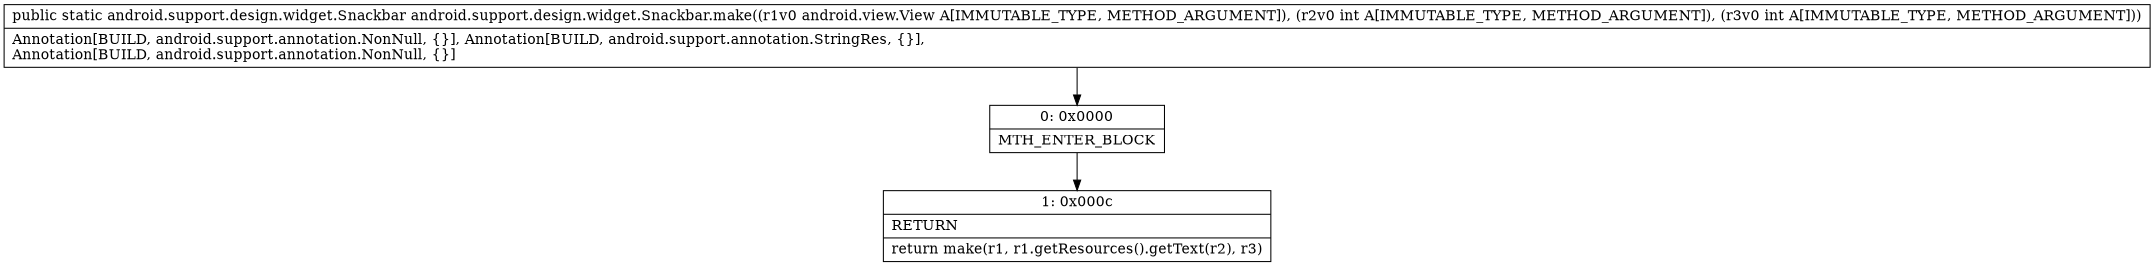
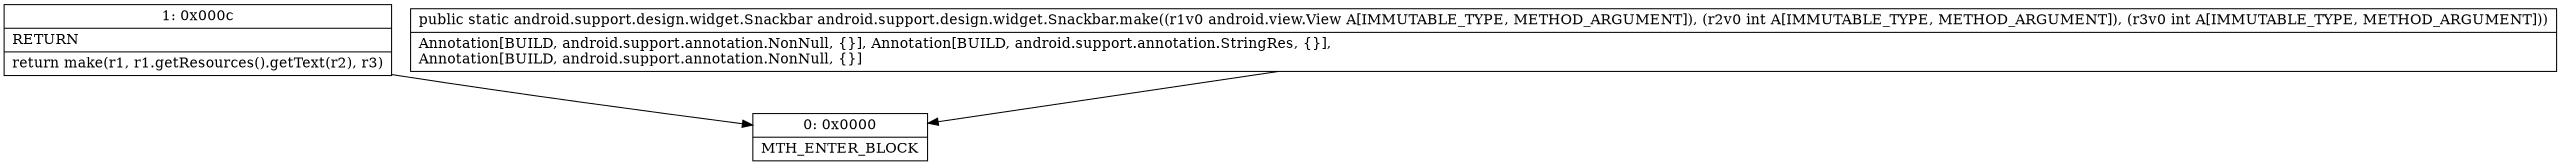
(1077, 167) -> (567, 100)
